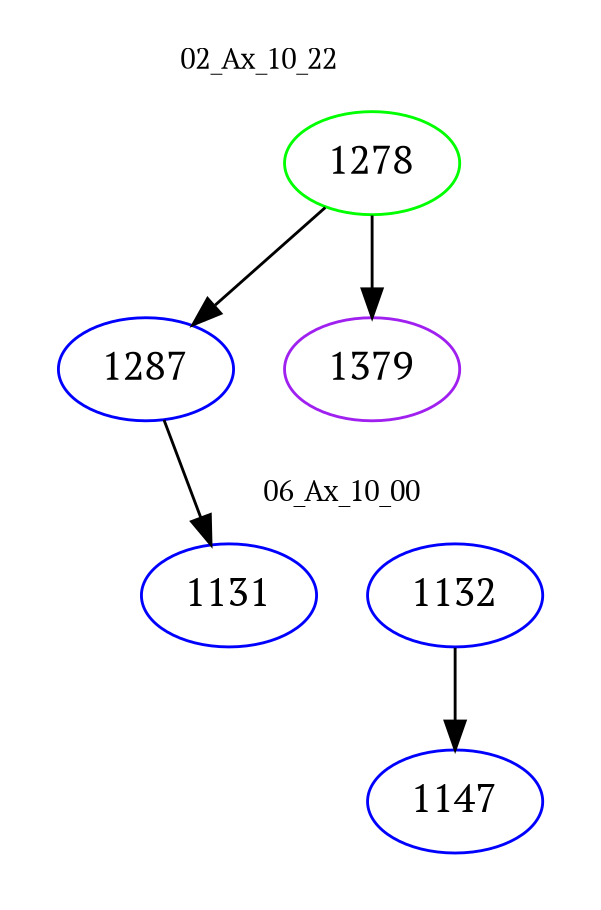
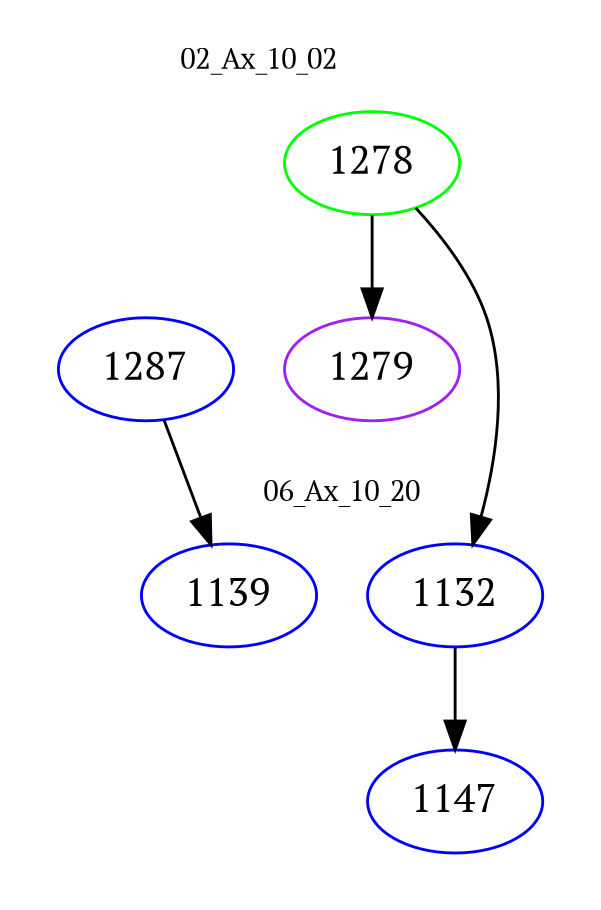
(259, 62) -> (259, 62)
(270, 256) -> (466, 274)
(372, 369) -> (372, 369)
(342, 494) -> (342, 494)
(229, 595) -> (229, 595)
